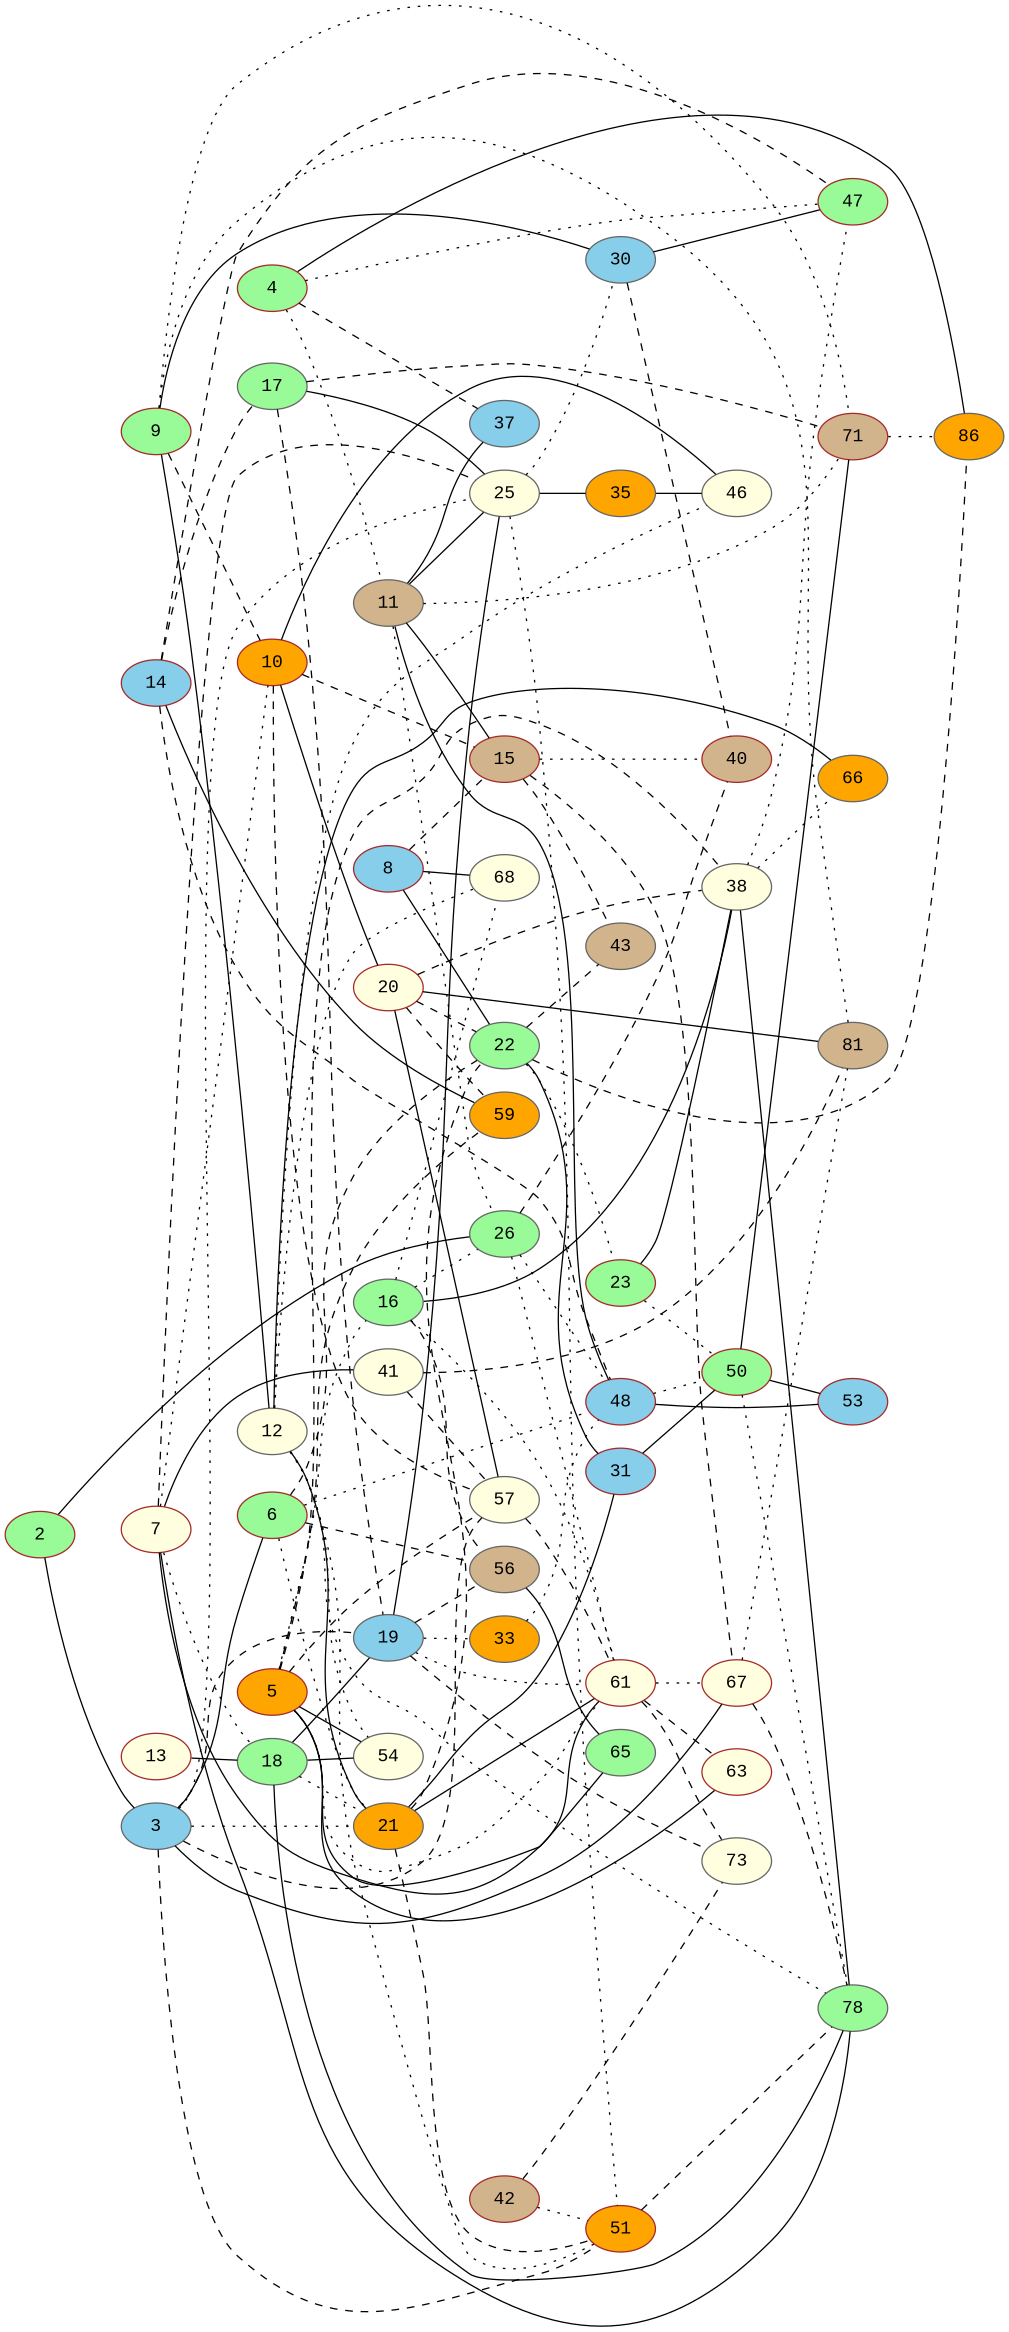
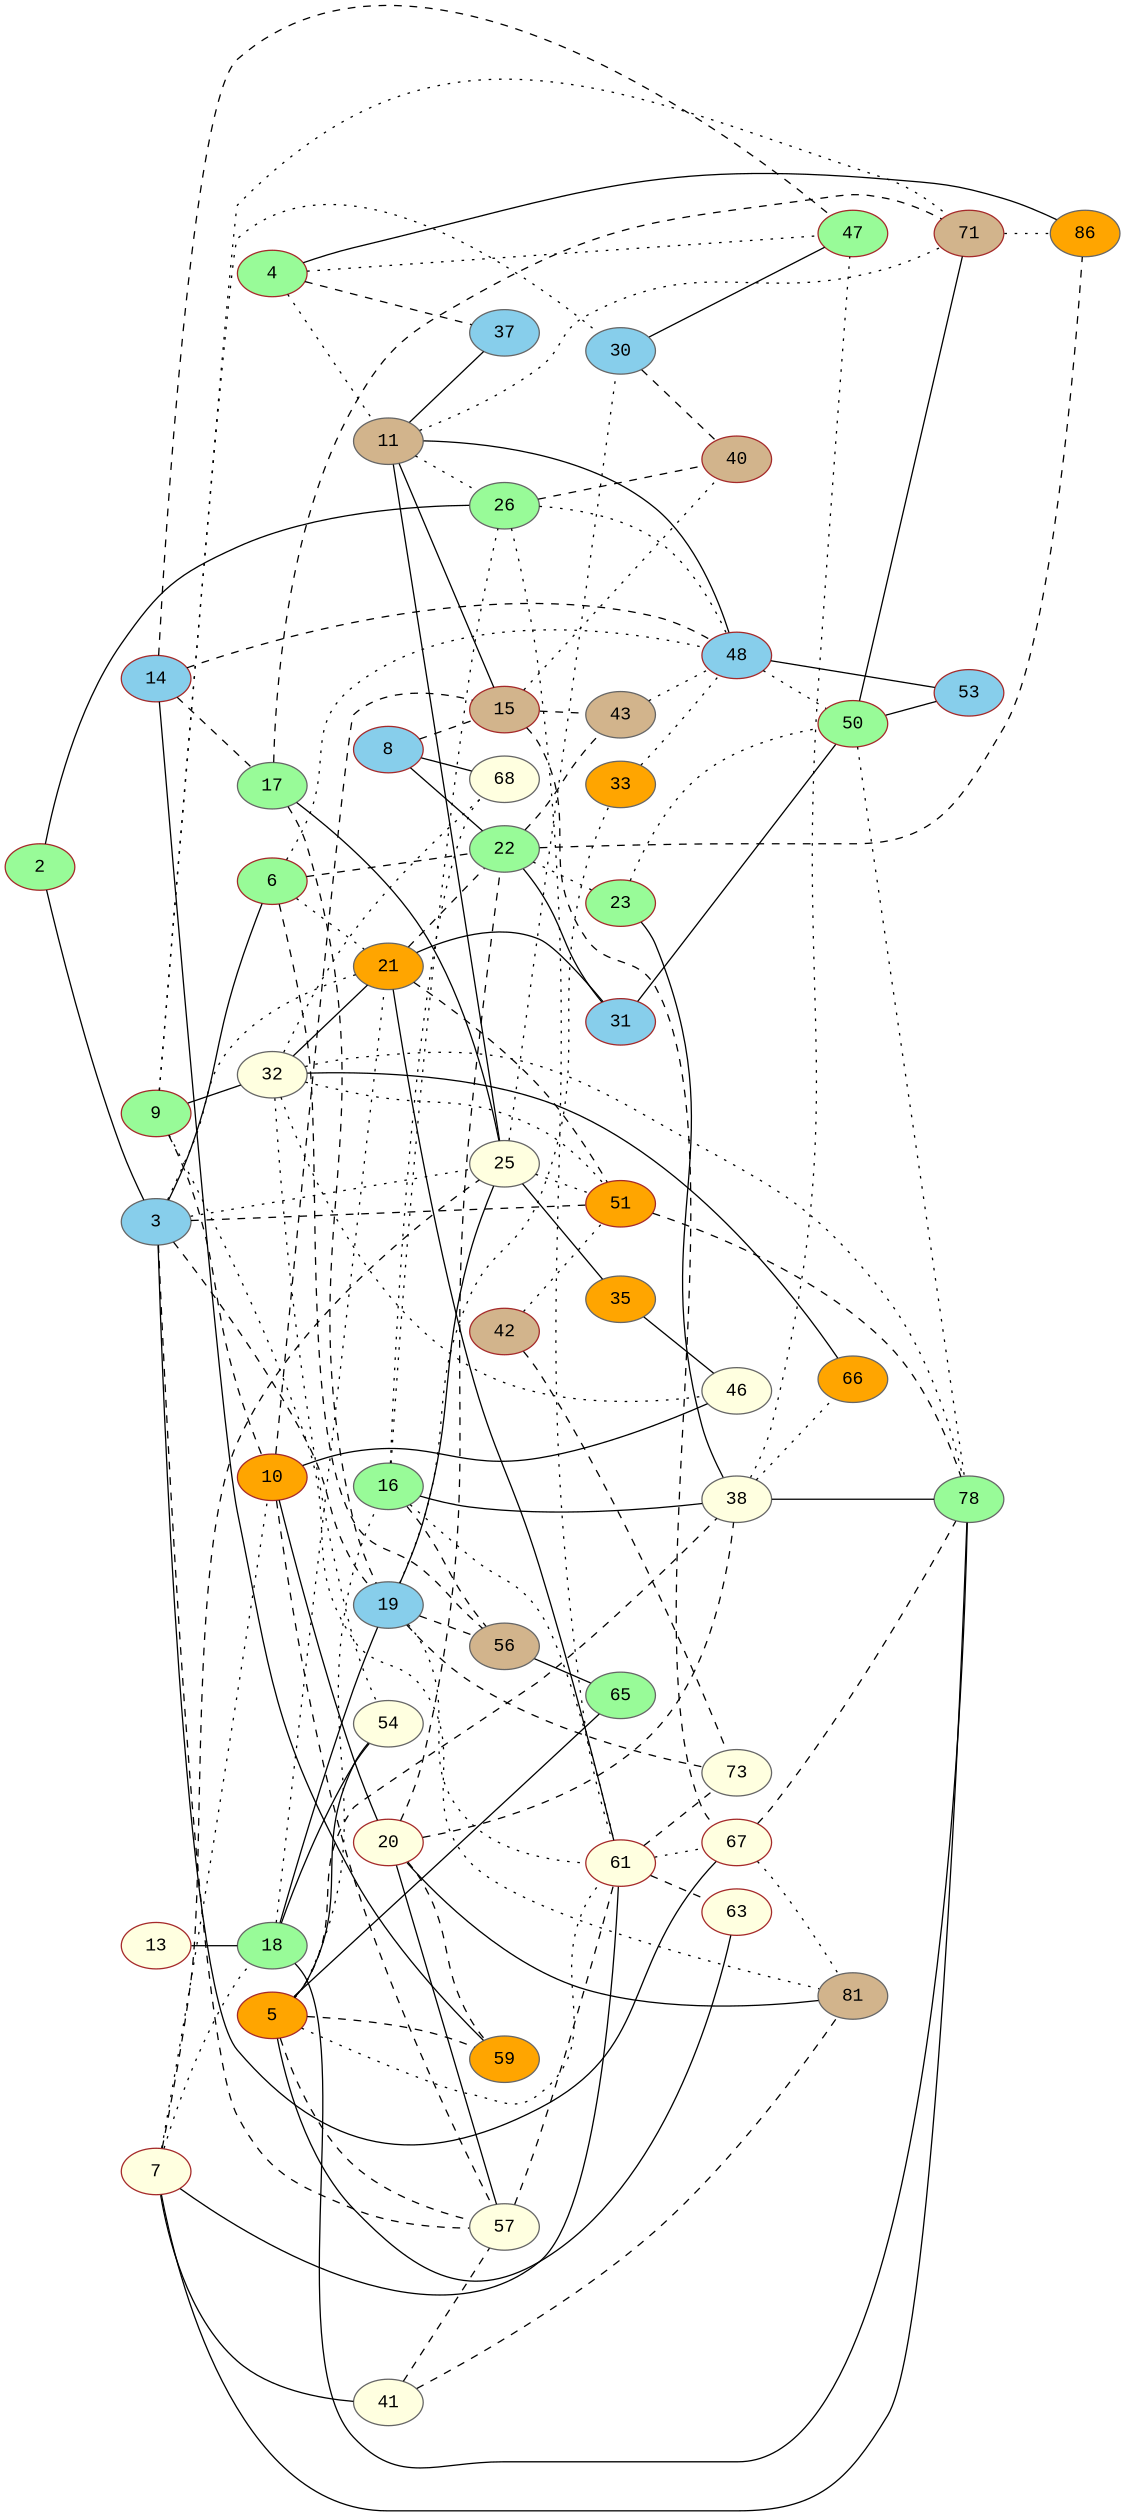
(324, 221) -> (259, 226)
none -> (679, 685)
(272, 1431) -> (272, 1075)
